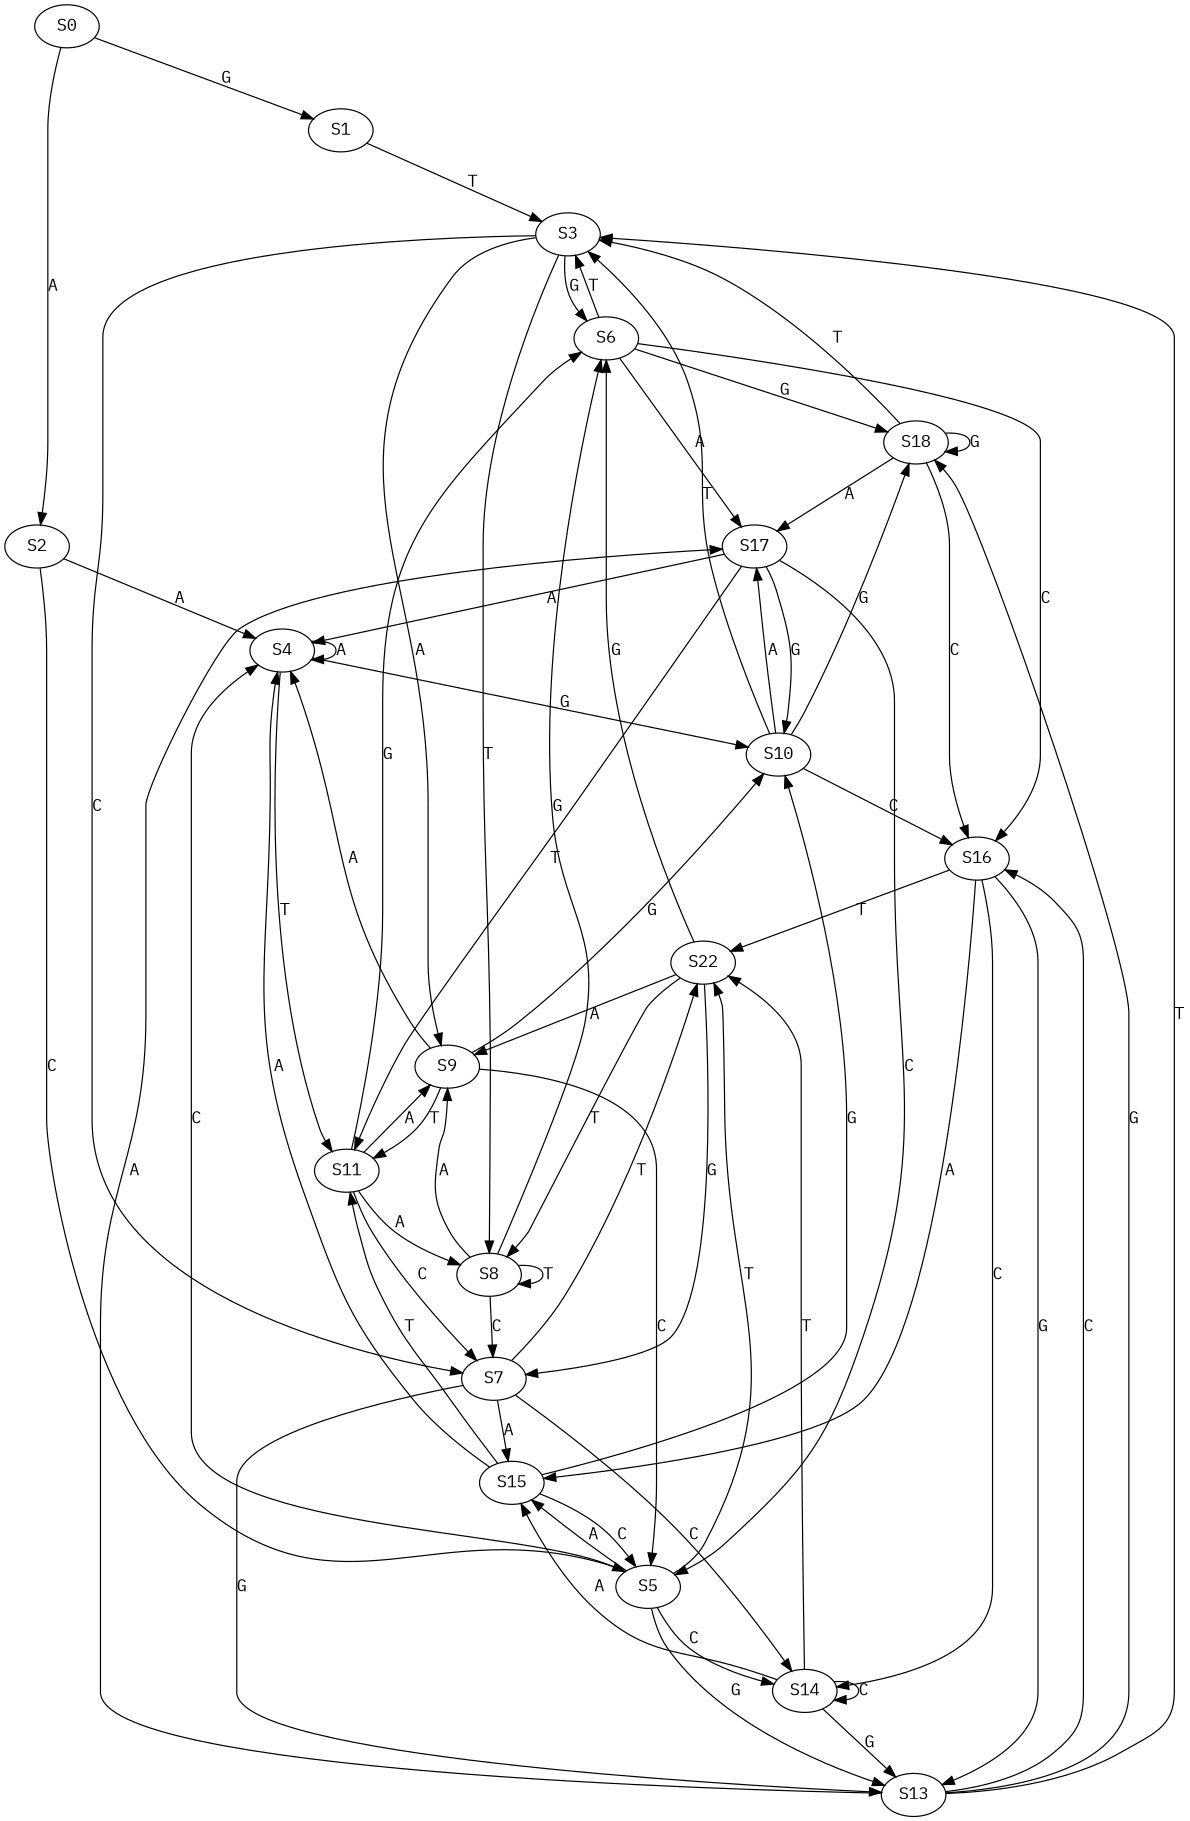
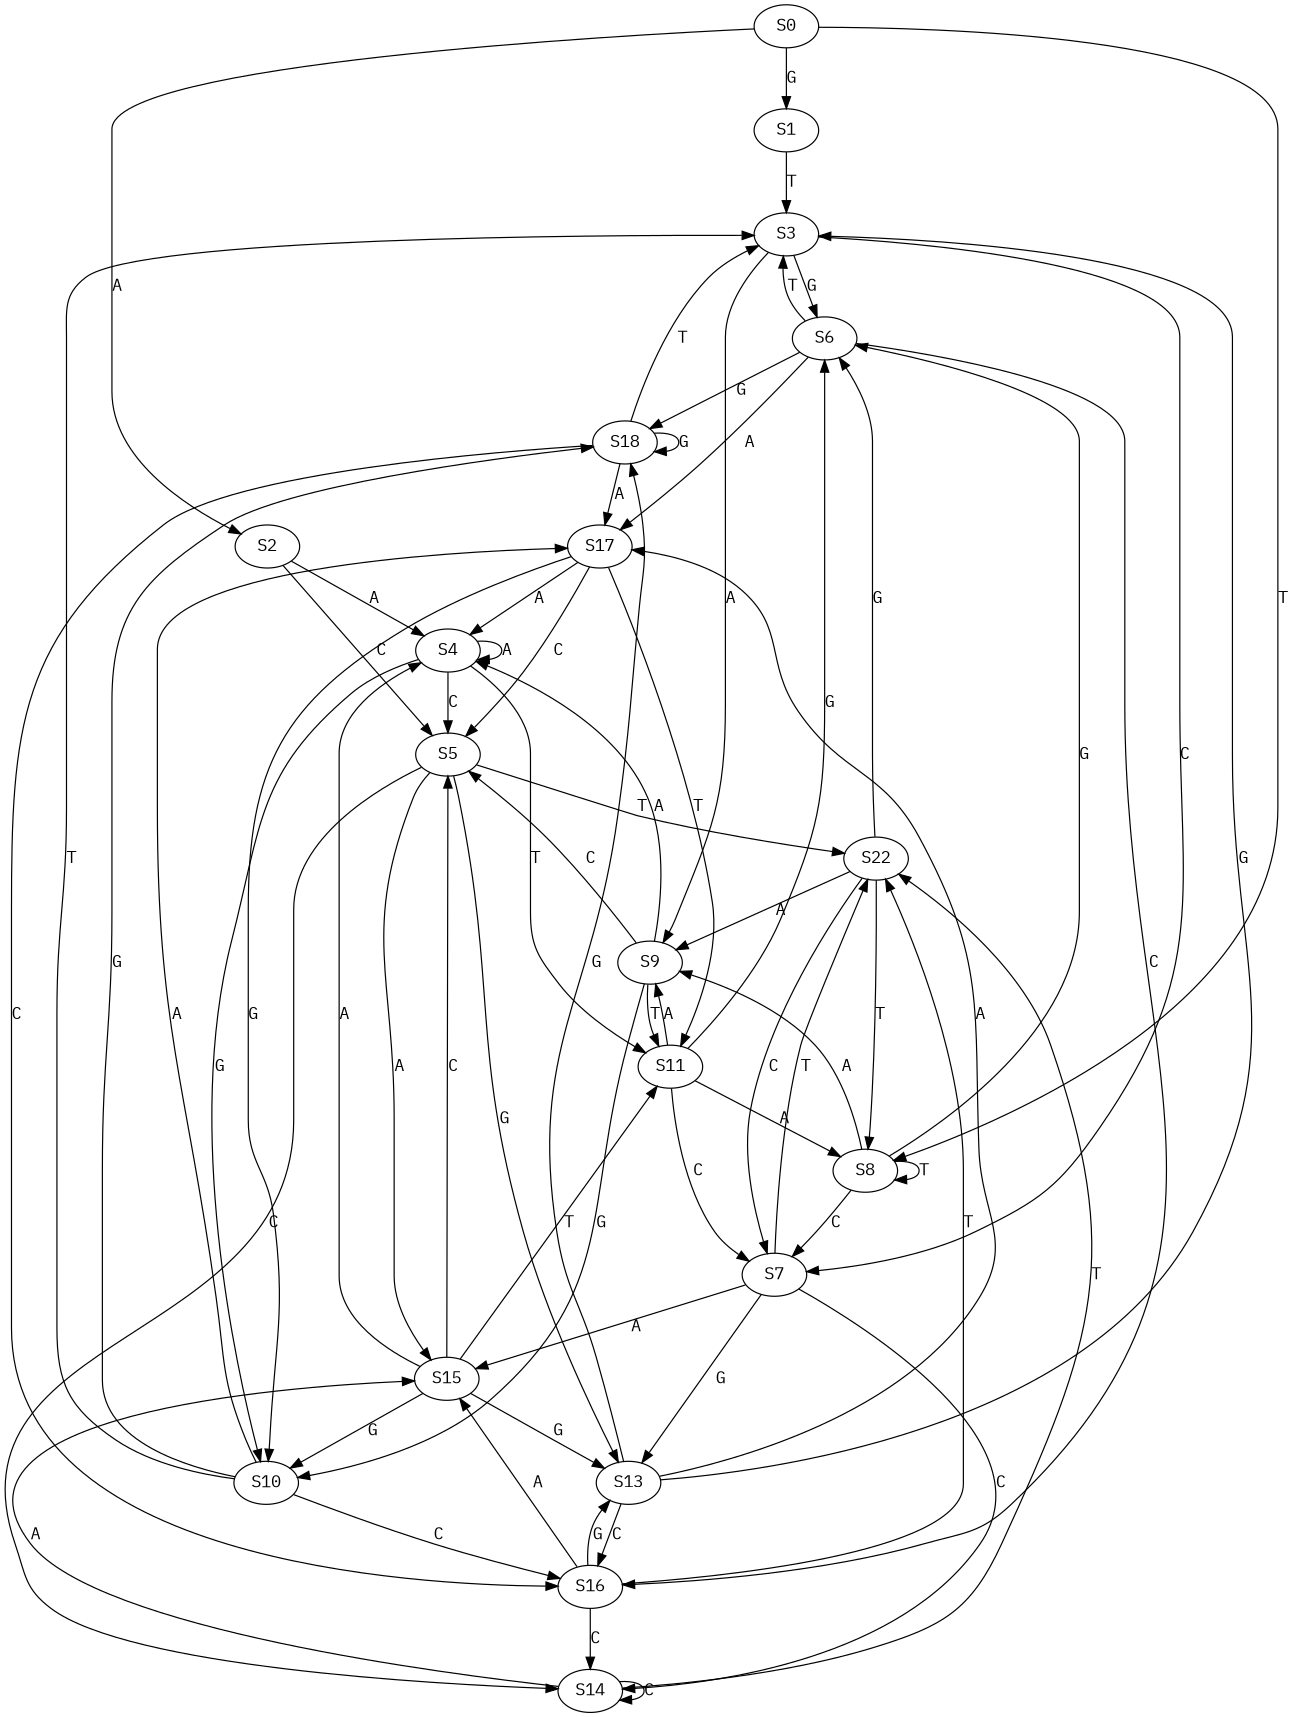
(483, 742) -> (1278, 494)
(1180, 1015) -> (1244, 859)
(712, 1171) -> (774, 1067)
(191, 1308) -> (448, 697)
(855, 1739) -> (532, 1428)
